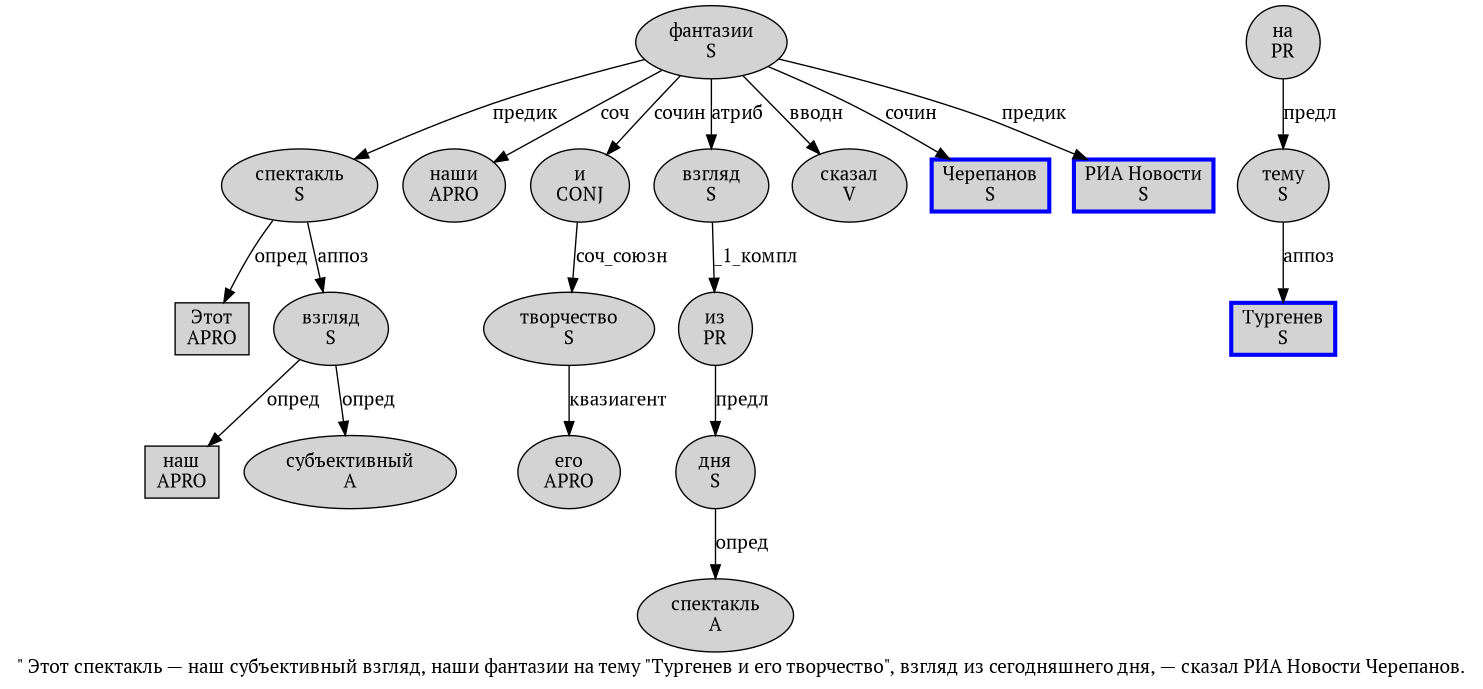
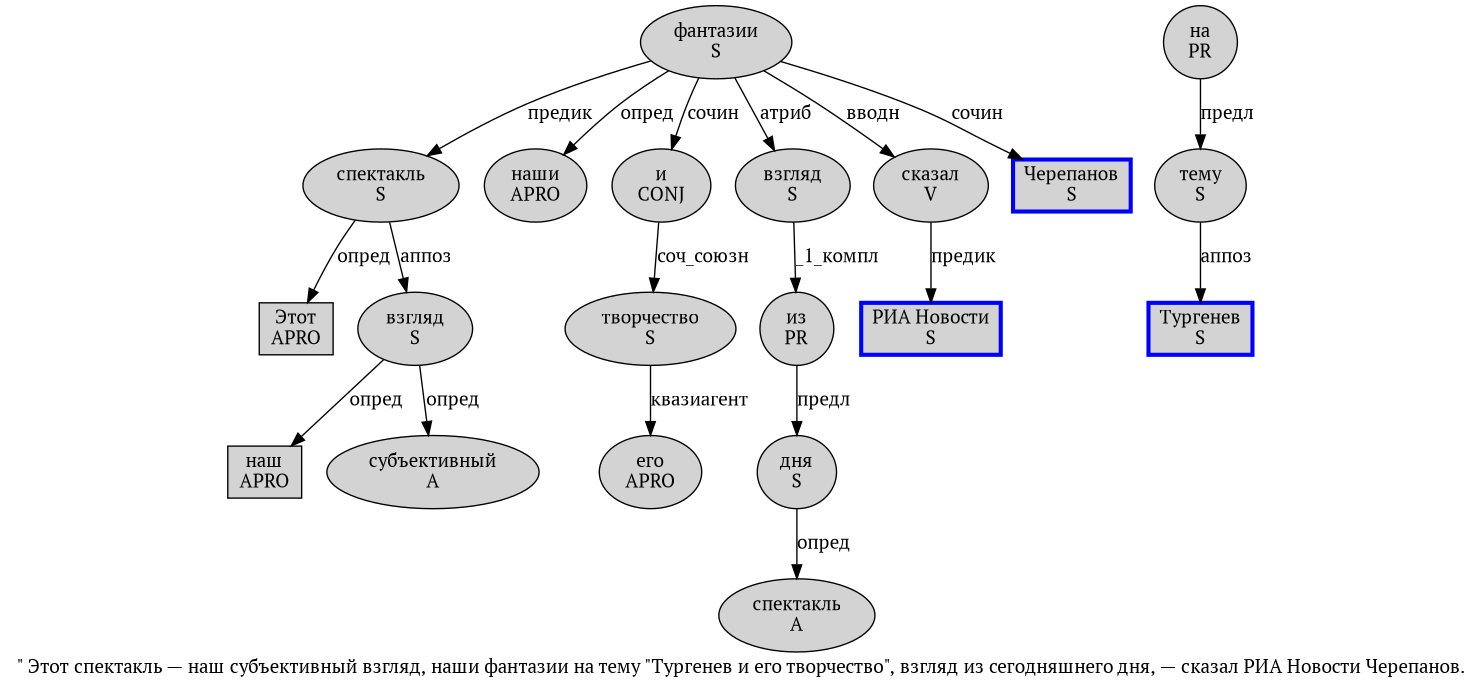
(929, 99) -> (931, 255)
(616, 114) -> (648, 114)
